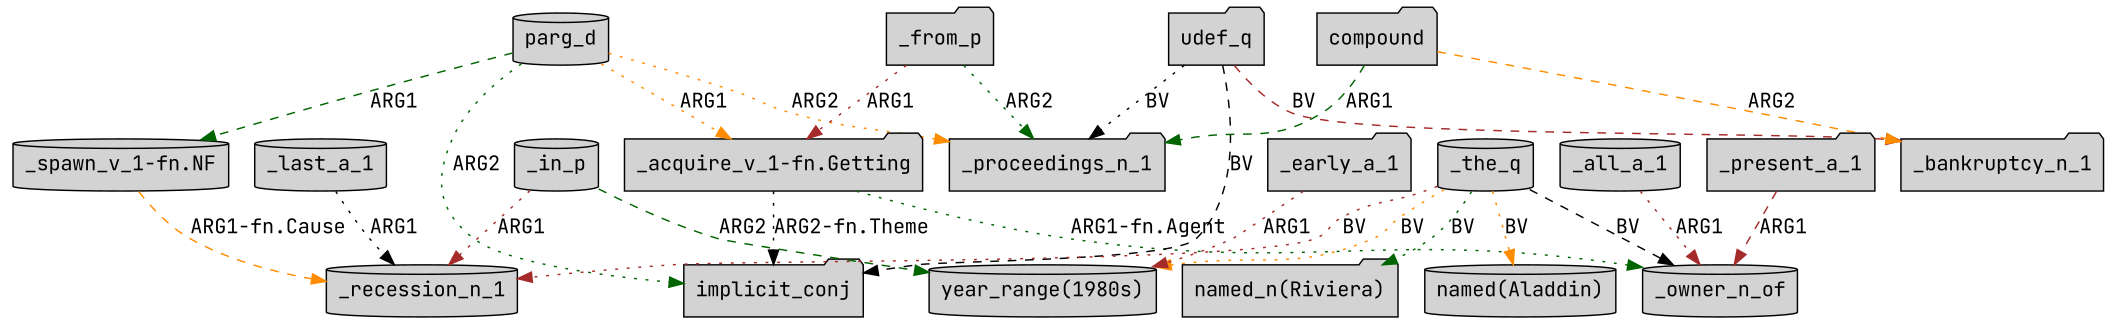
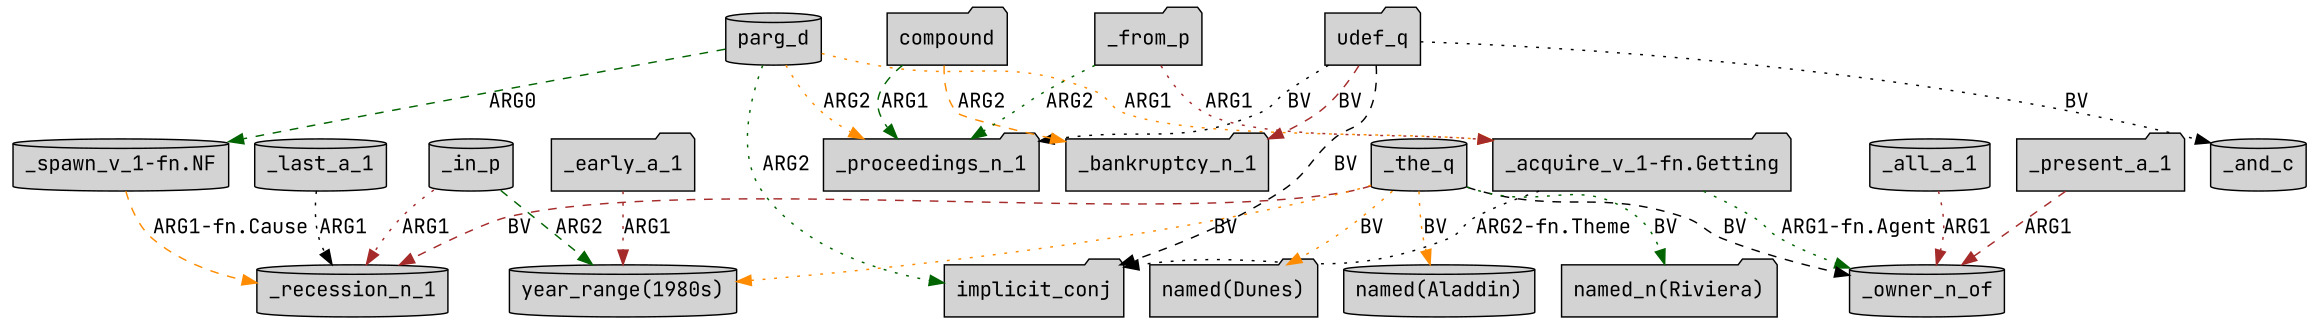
(394, 102) -> (513, 102)
none -> (2258, 165)
(785, 262) -> (888, 200)
none -> (1234, 291)
